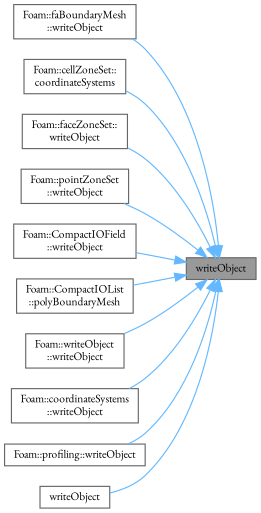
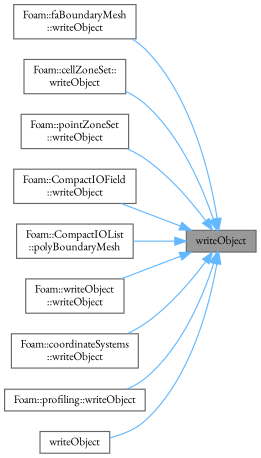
(75, 77) -> (75, 77)
(75, 131) -> none
